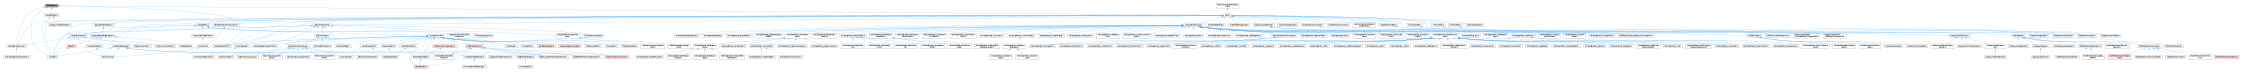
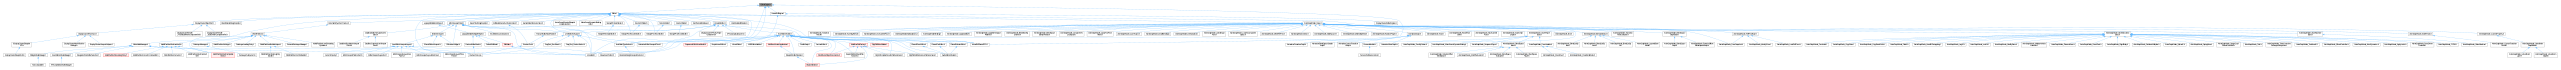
(1228, 12) -> (603, 18)
(1636, 36) -> (877, 34)
(1778, 36) -> none
(792, 46) -> (1449, 45)
